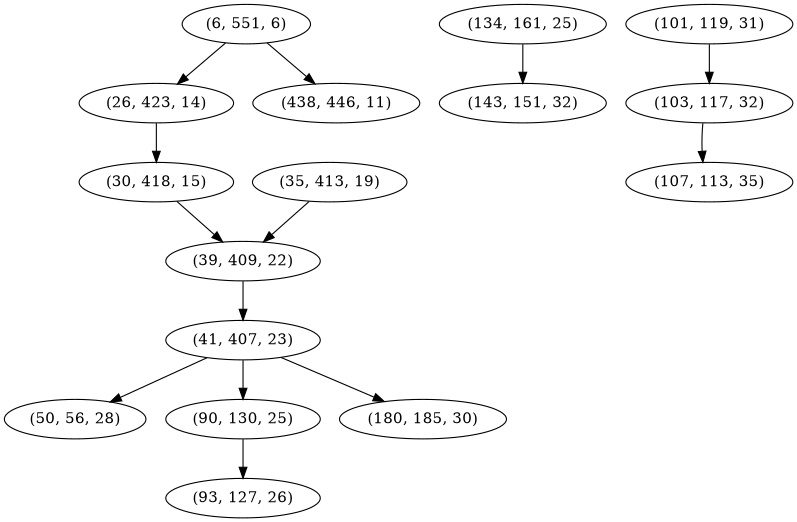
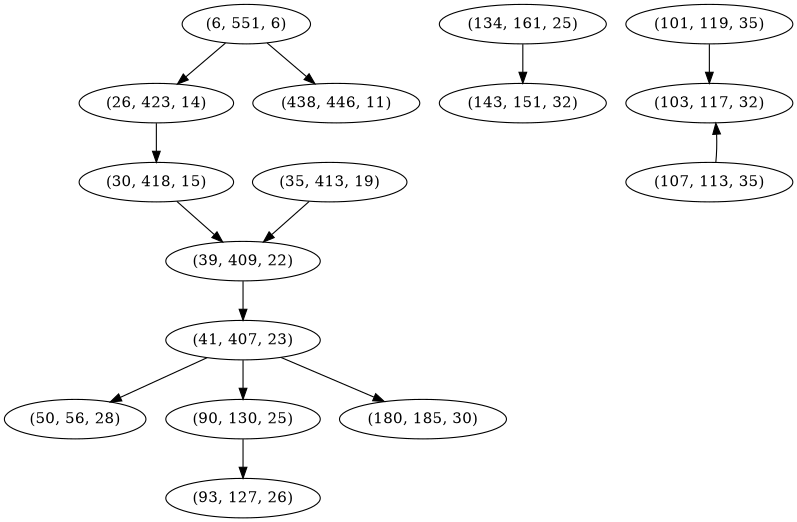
(709, 24) -> (709, 24)
(702, 137) -> (717, 148)
